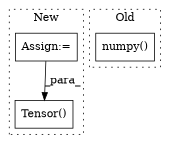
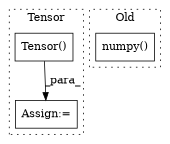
(46, 18) -> (46, 18)
(45, 77) -> (45, 77)
